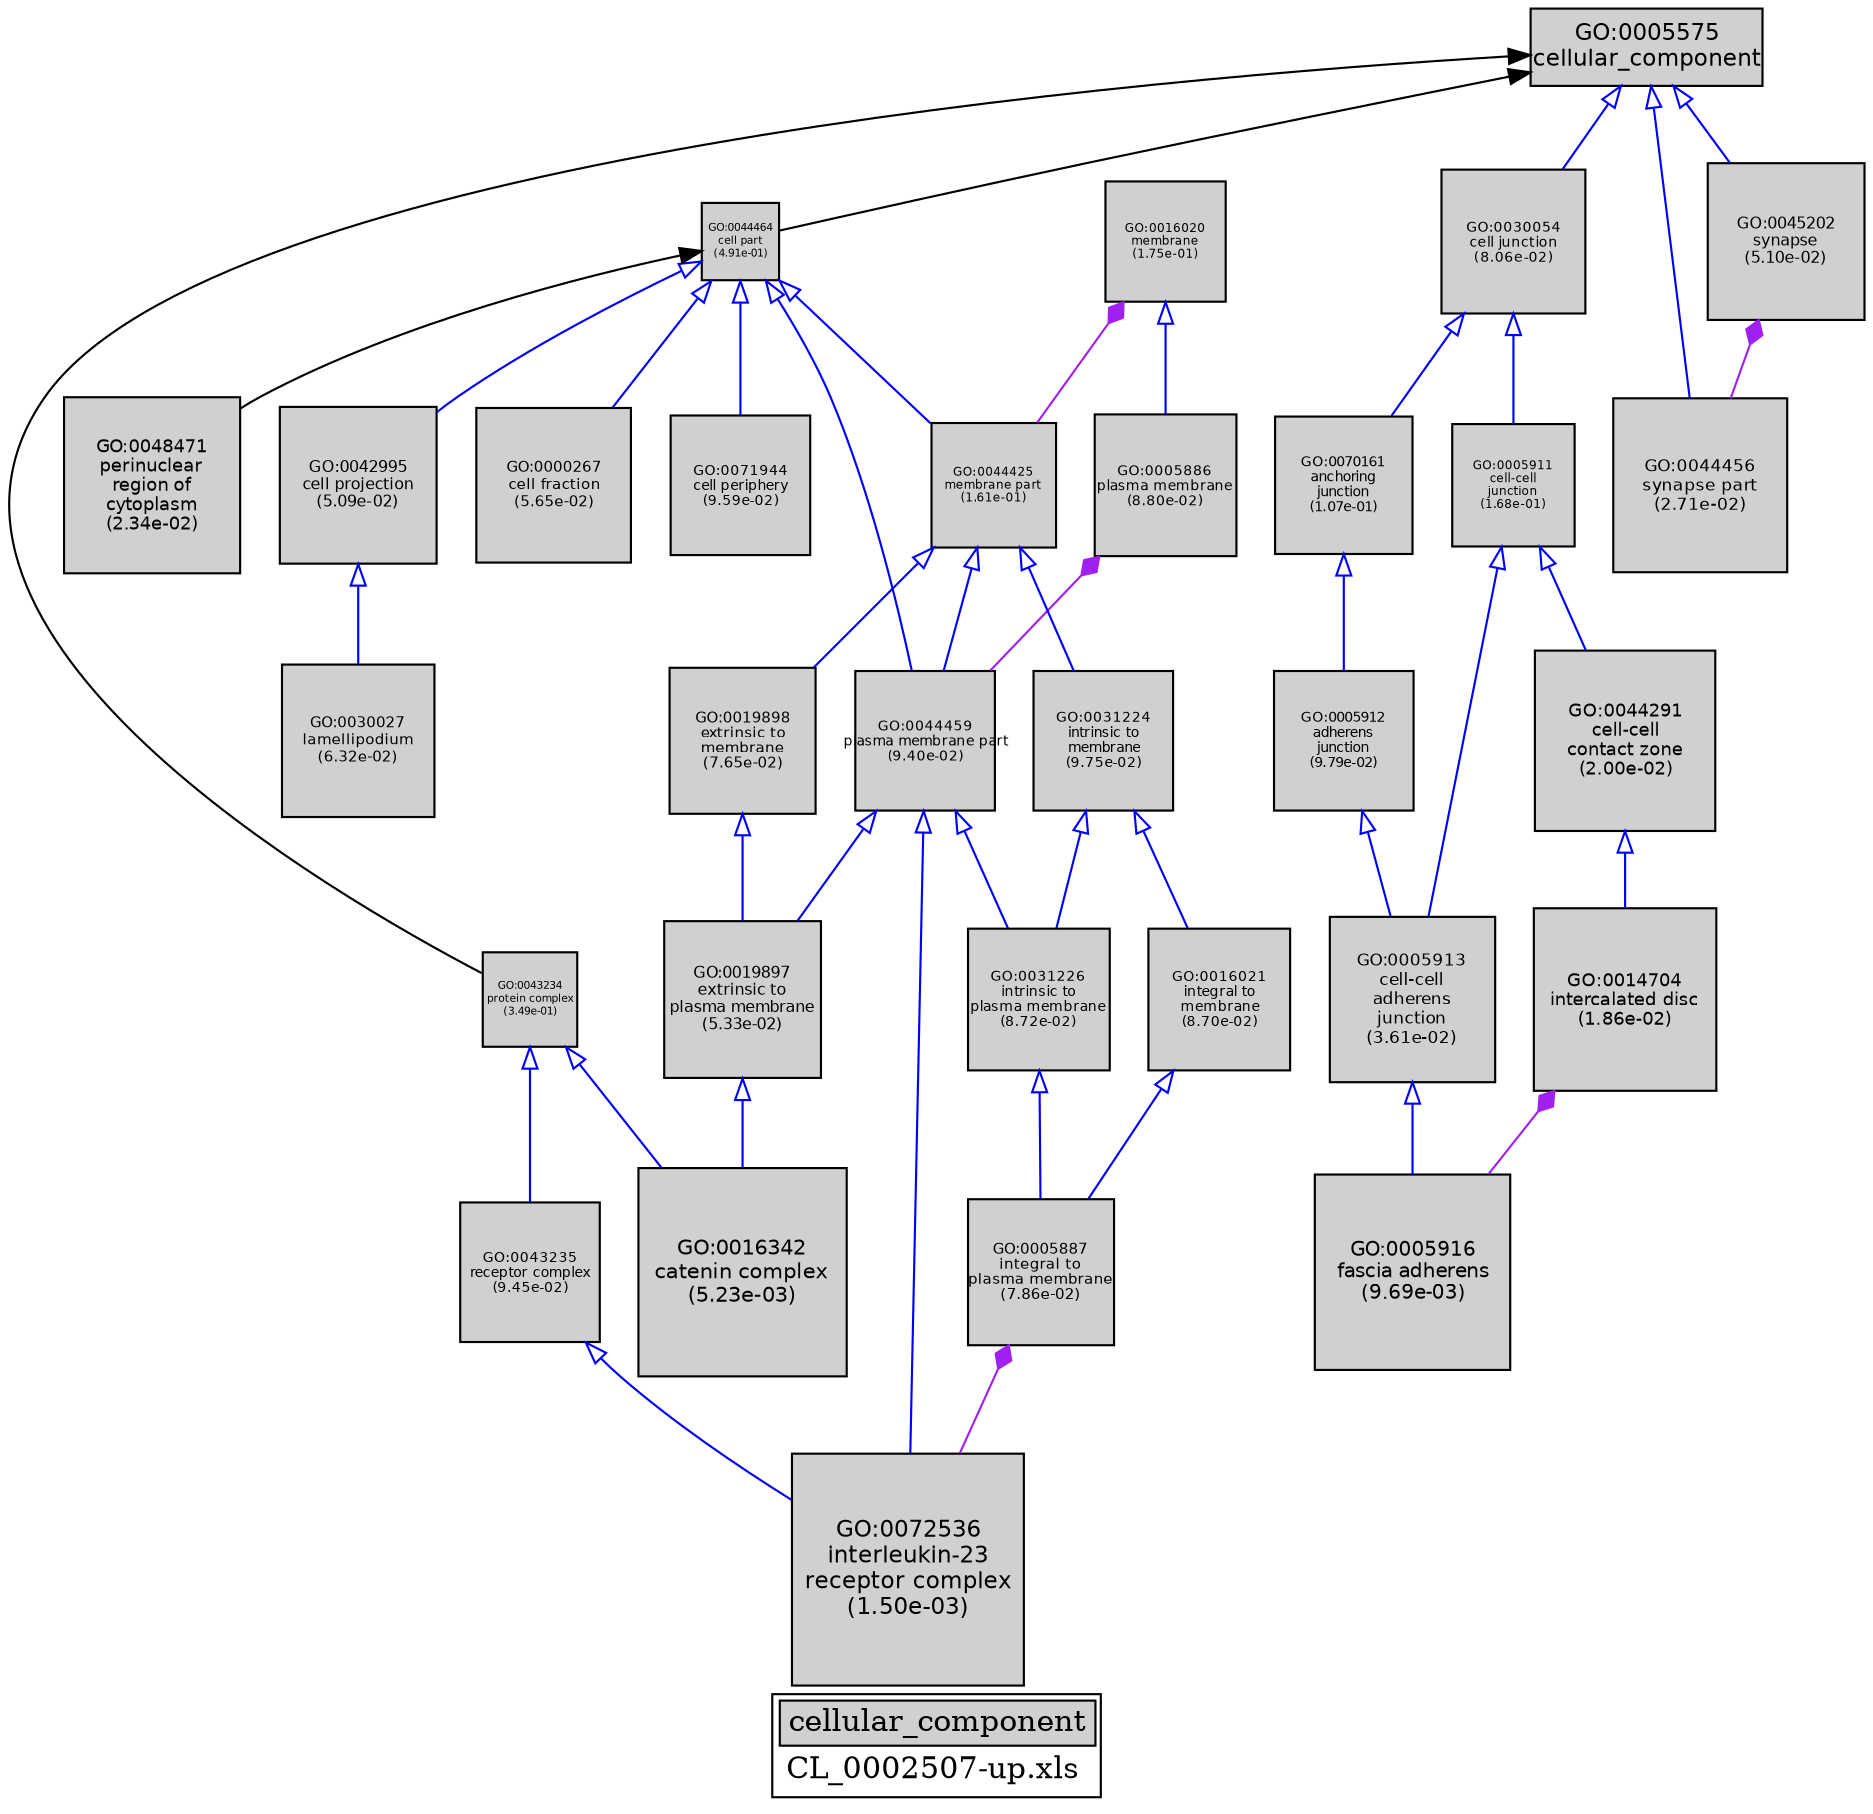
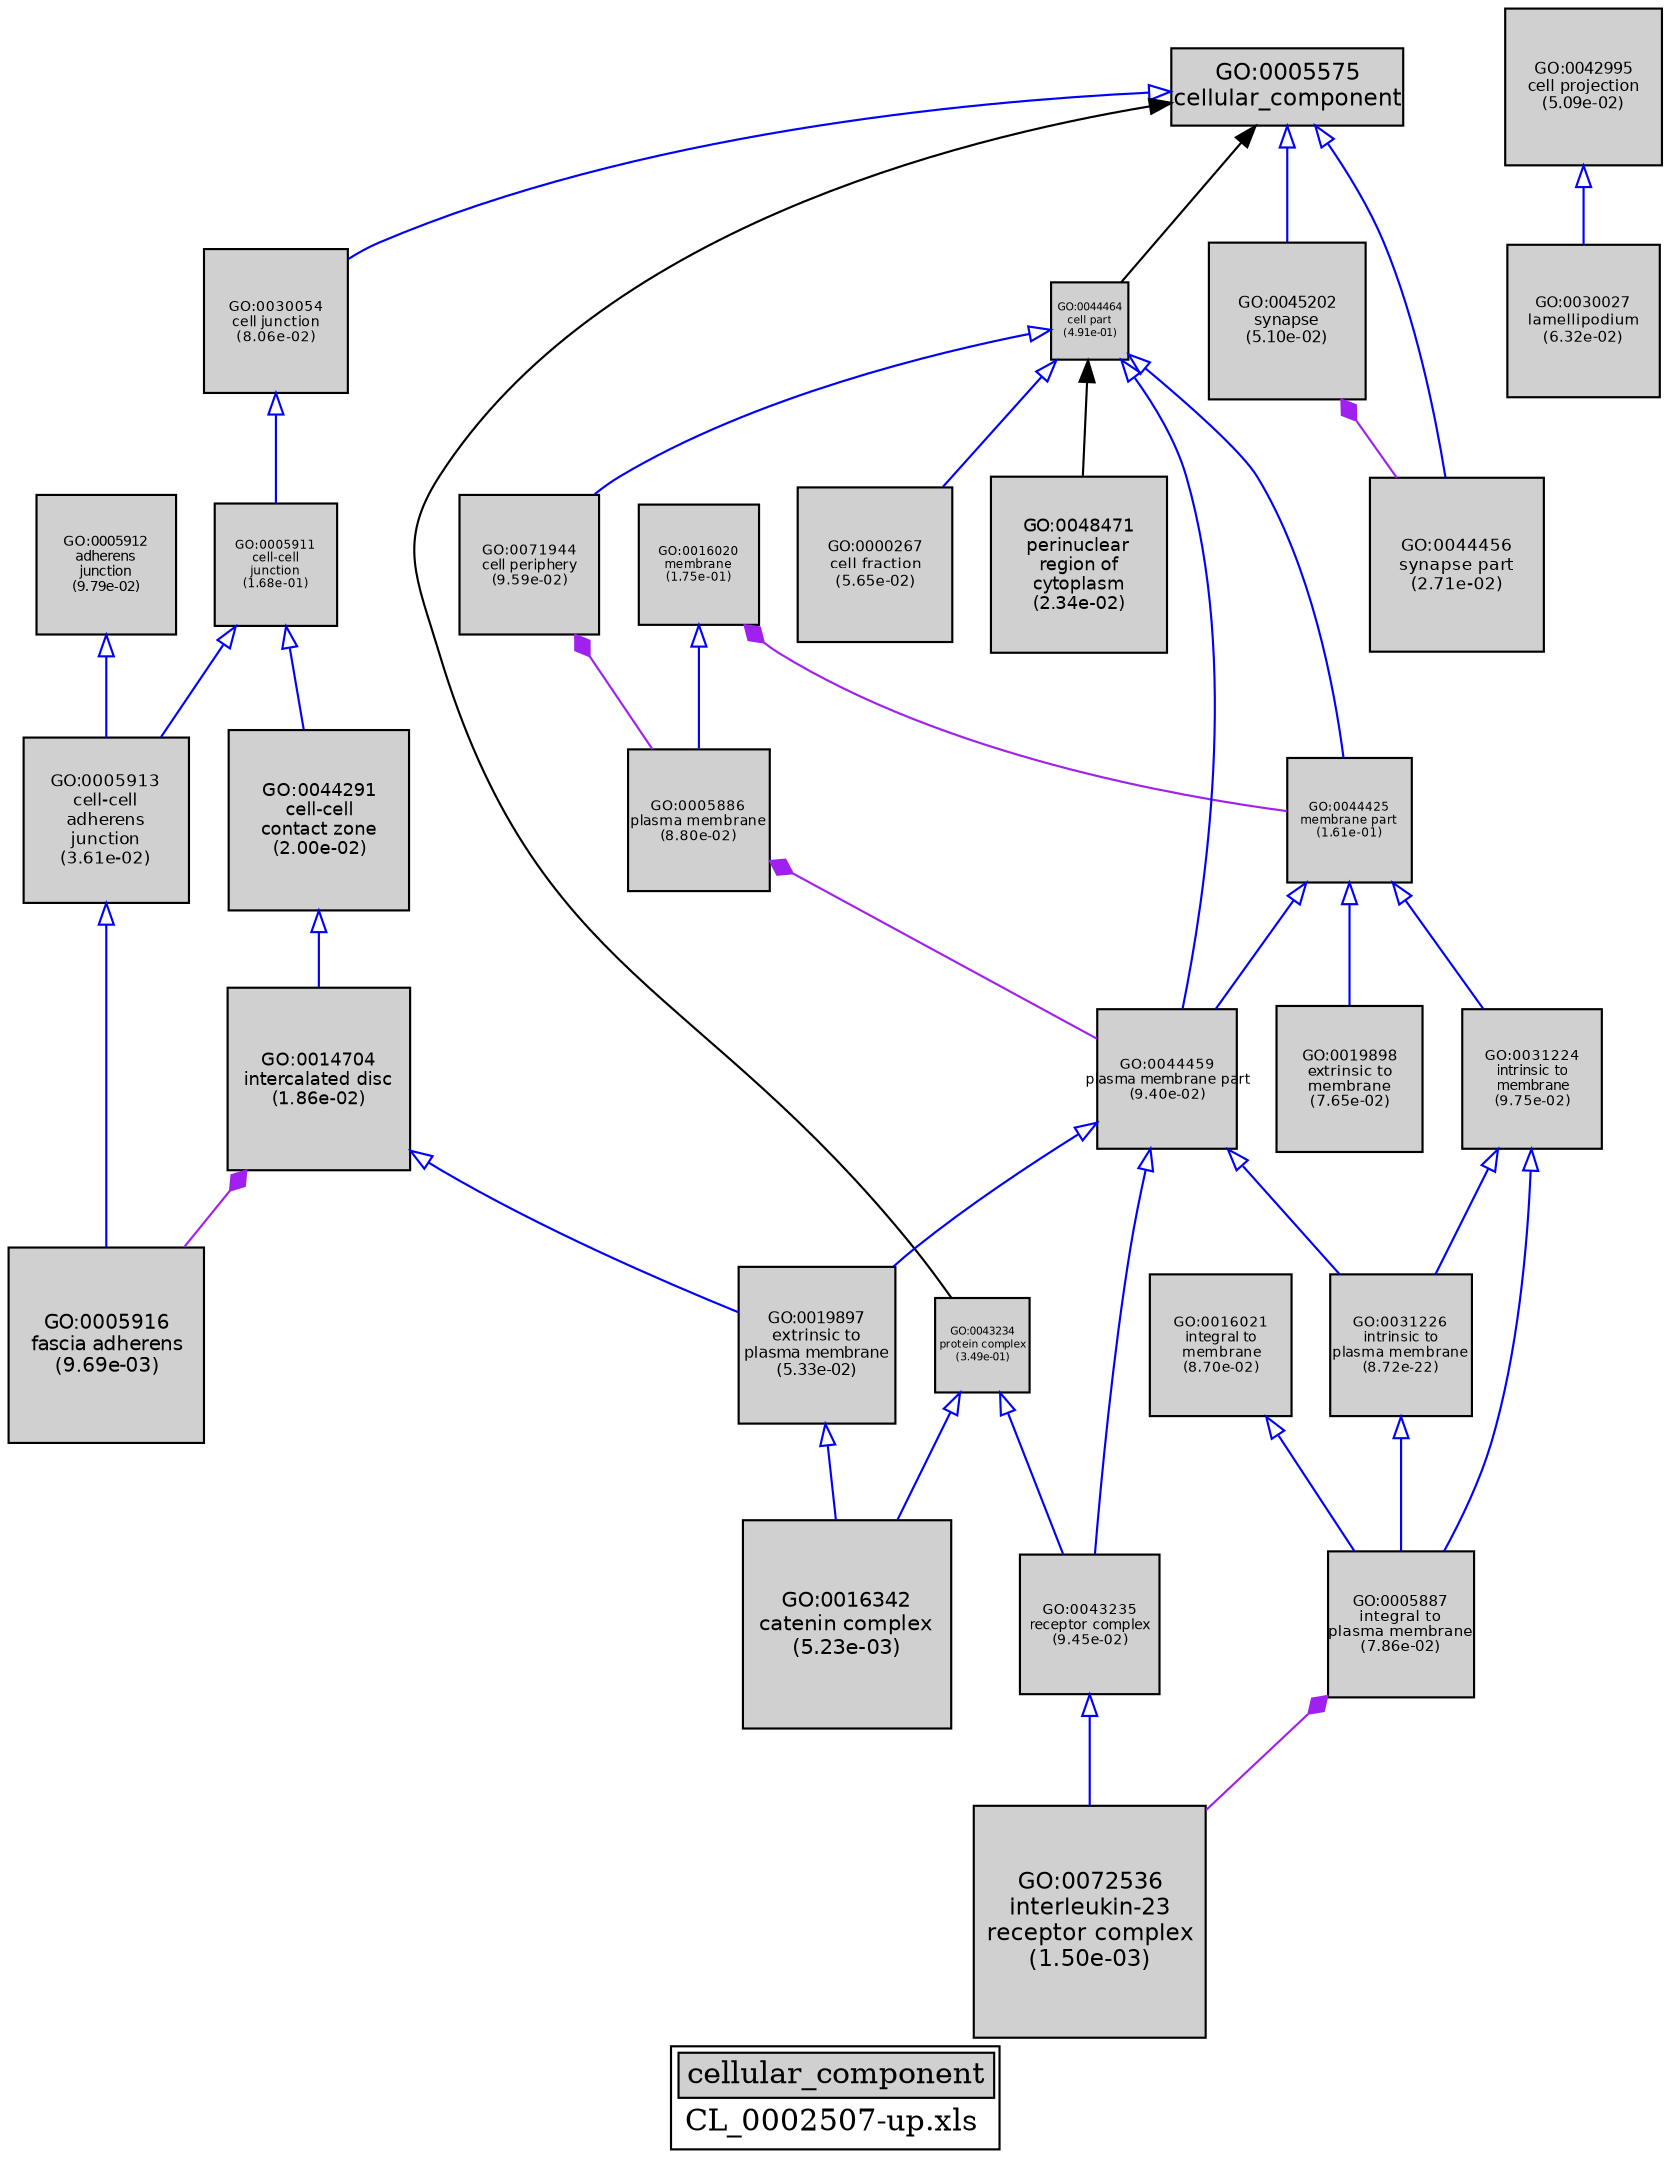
(556, 336) -> none
(1344, 485) -> none
none -> (621, 703)
(743, 878) -> (581, 1243)
(1166, 880) -> (1509, 1367)
(1039, 1022) -> (1401, 1367)
(917, 1143) -> (1115, 1361)
